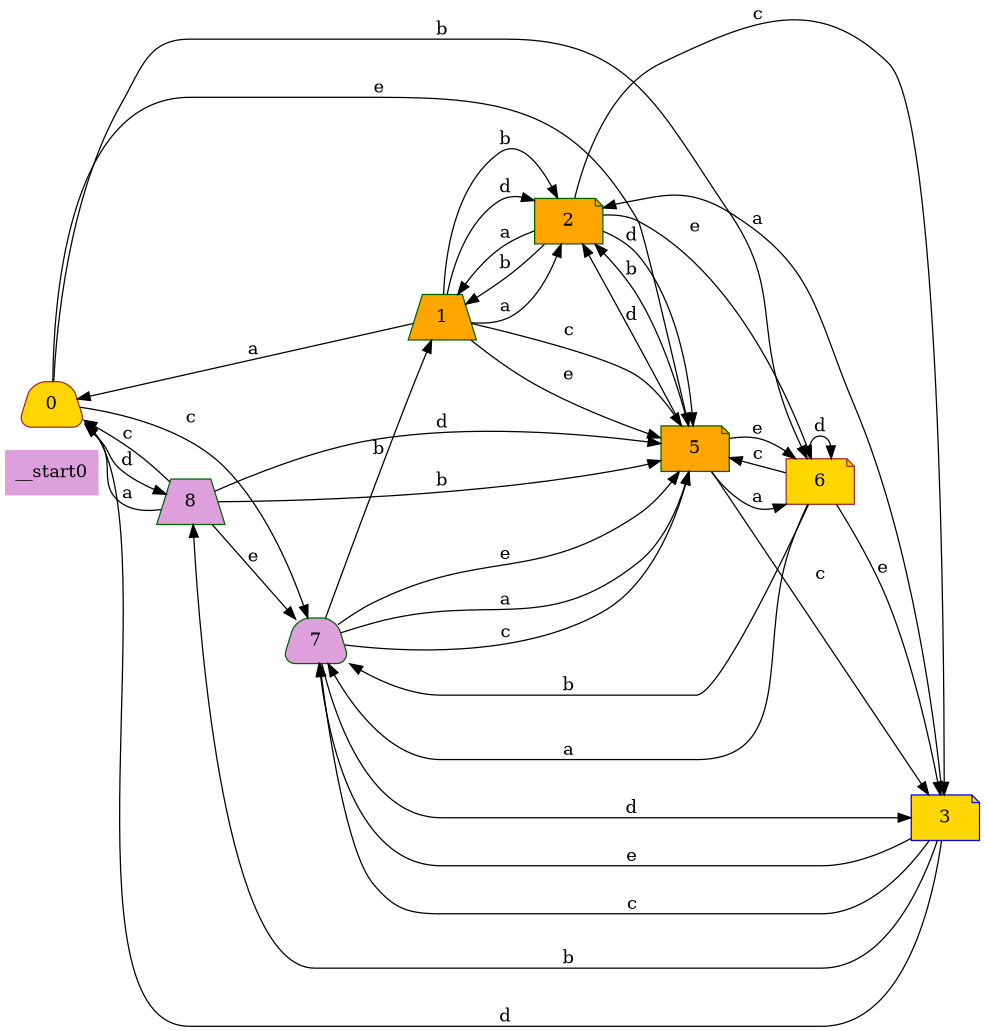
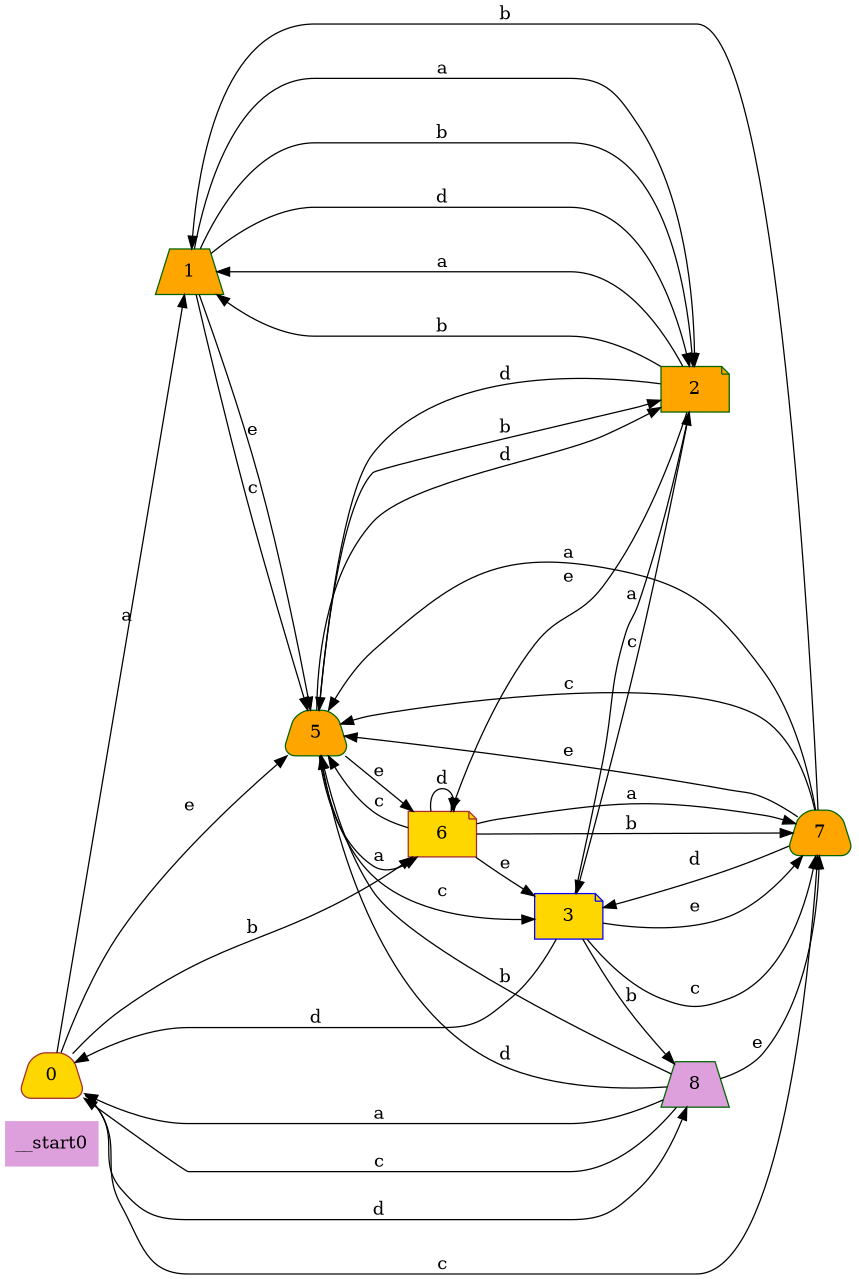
(251, 360) -> (120, 680)
(695, 449) -> (316, 733)
(316, 641) -> (820, 833)
